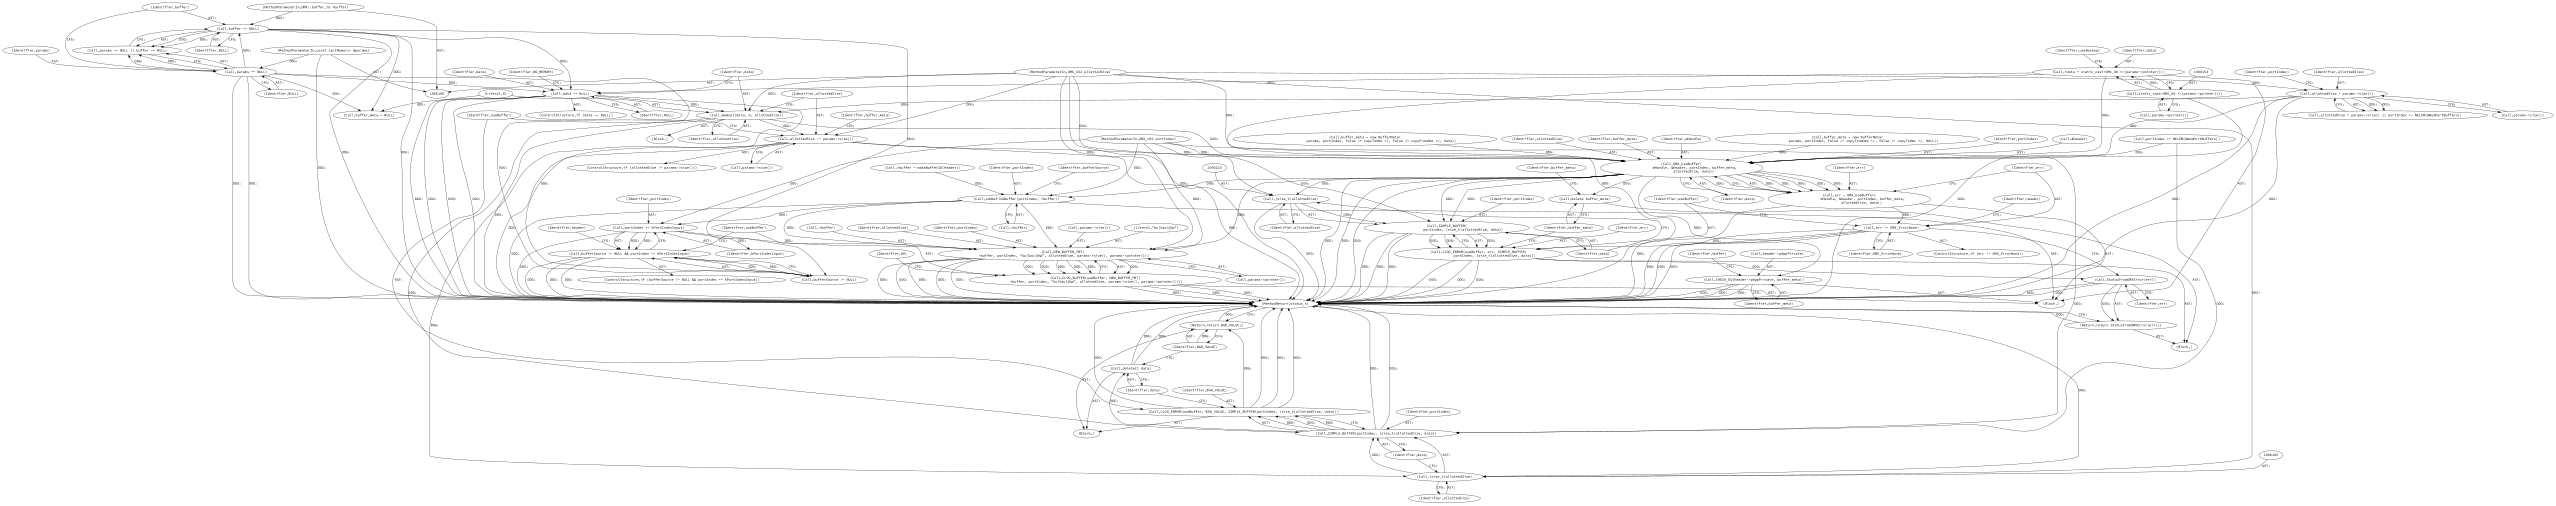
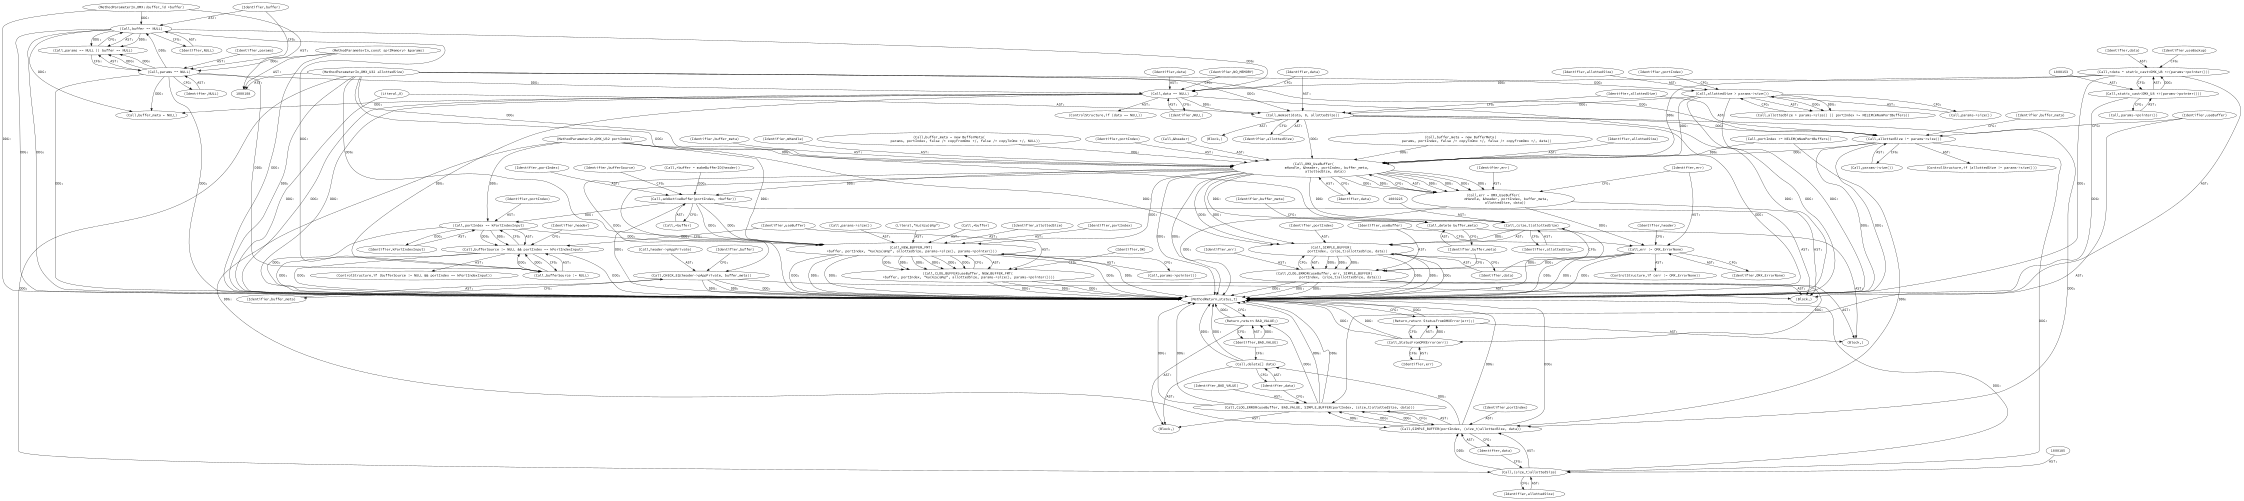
(1106, 184) -> none
(2021, 238) -> (1410, 330)
none -> (32, 291)
